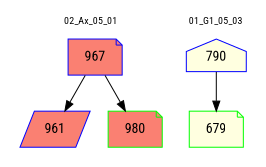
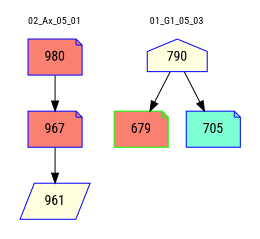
(113, 89) -> (55, 88)
(55, 129) -> (55, 201)
(135, 129) -> (55, 57)
none -> (213, 129)
(216, 129) -> (141, 129)
